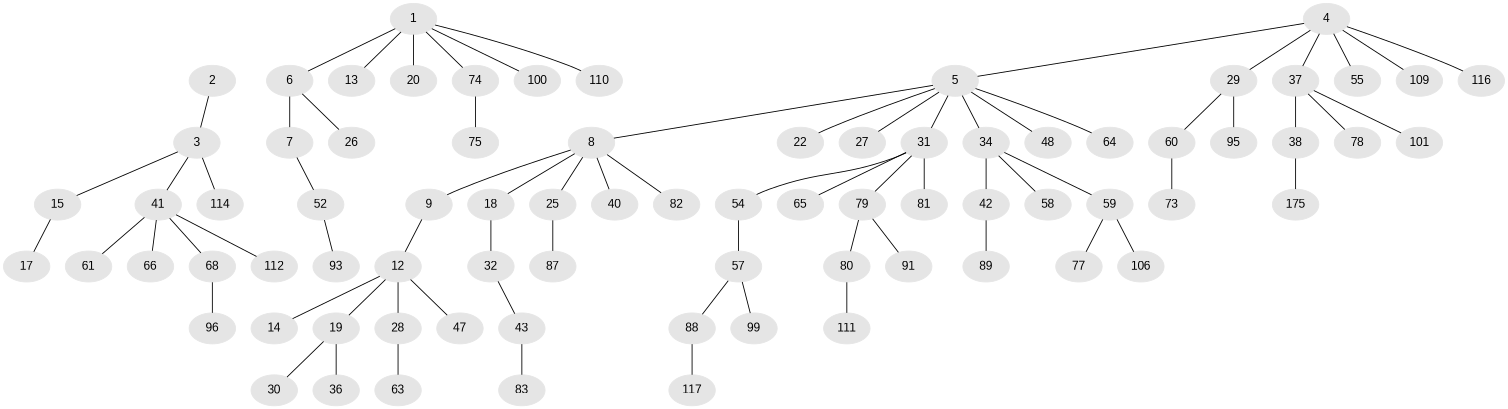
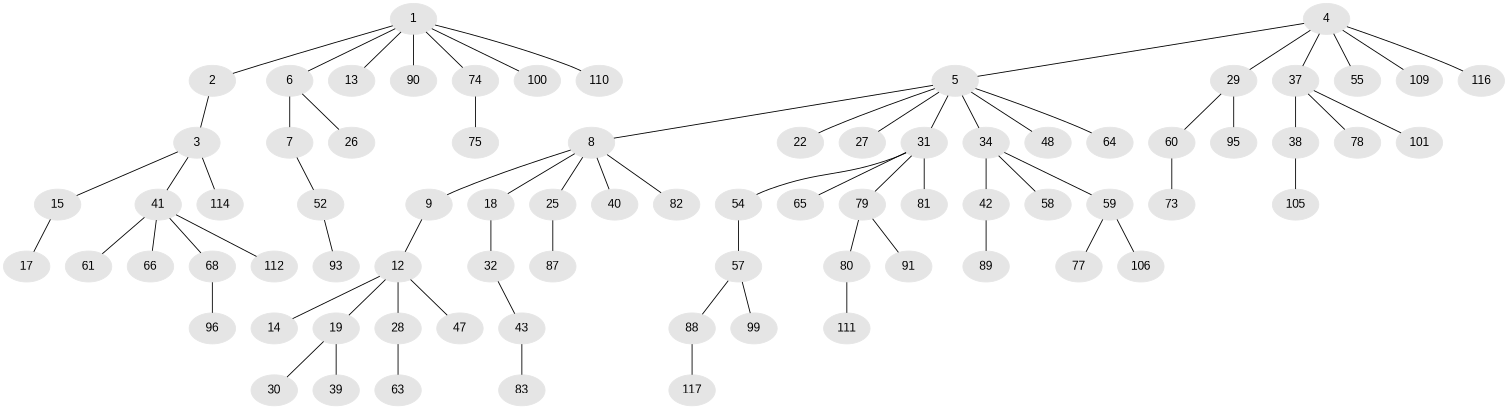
none -> (313, 49)
(414, 81) -> (414, 81)
(1296, 205) -> (1296, 205)
(336, 390) -> (336, 390)
